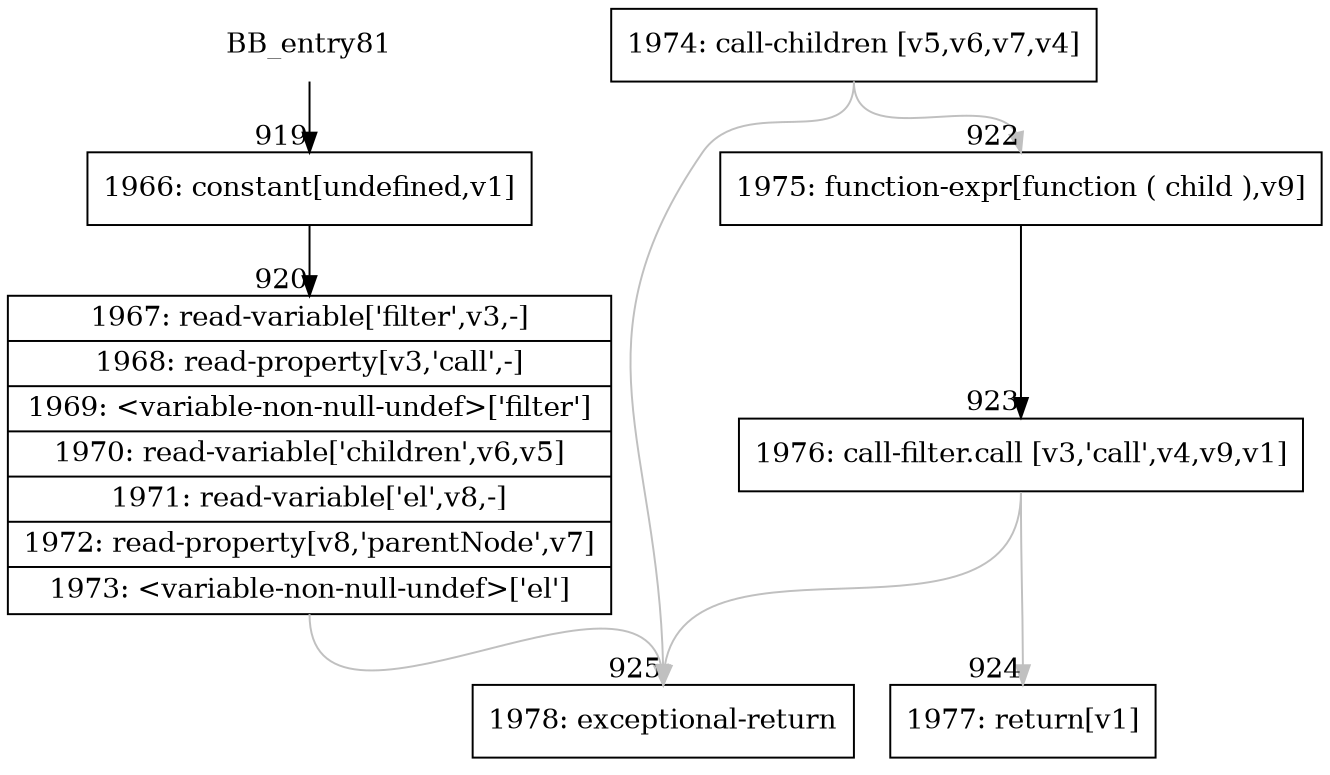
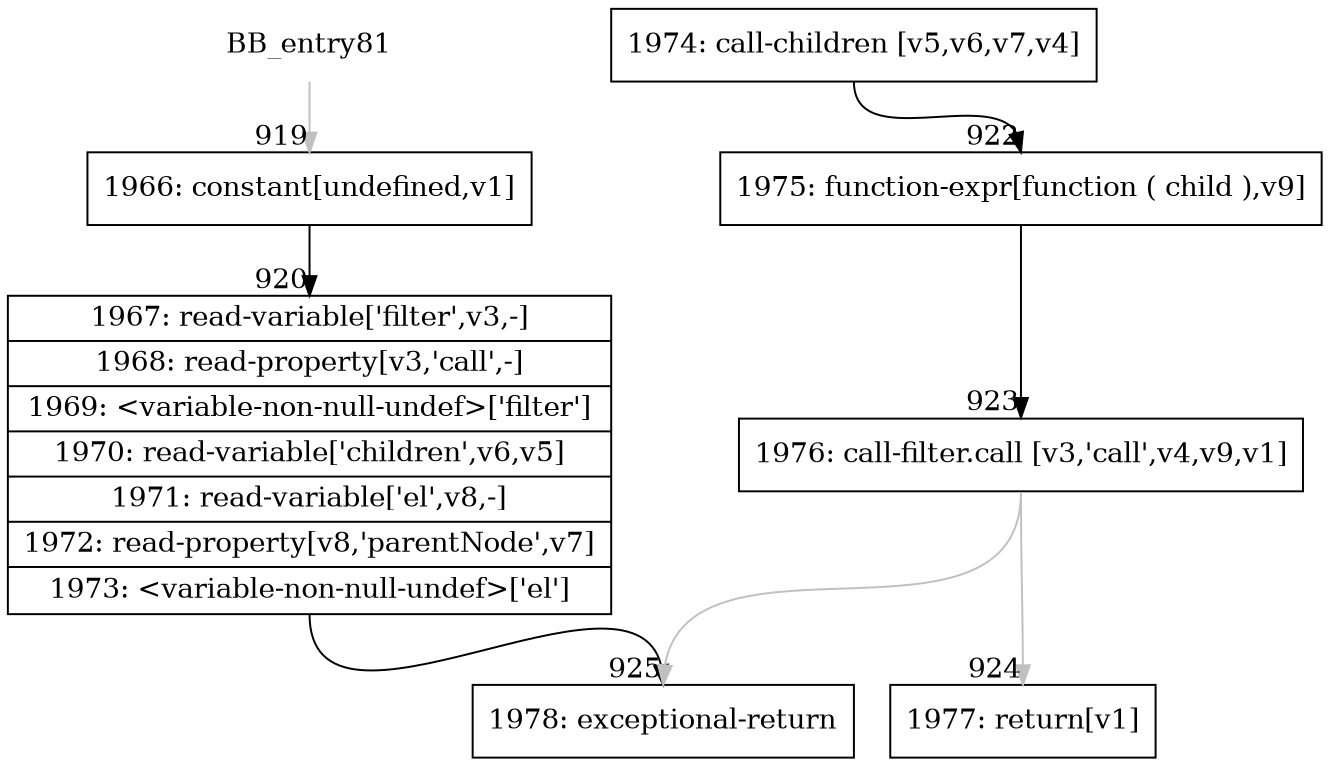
(310, 107) -> (310, 107)
(927, 117) -> (927, 117)
(636, 311) -> none
(477, 652) -> (477, 652)
